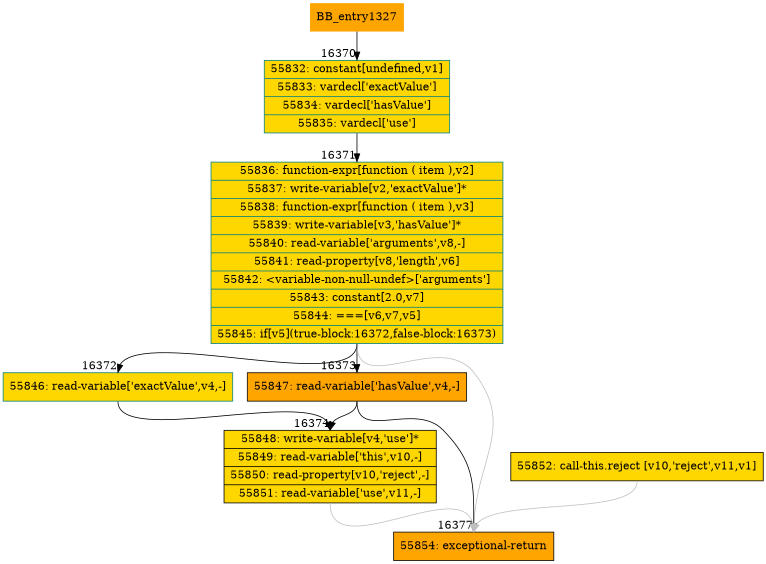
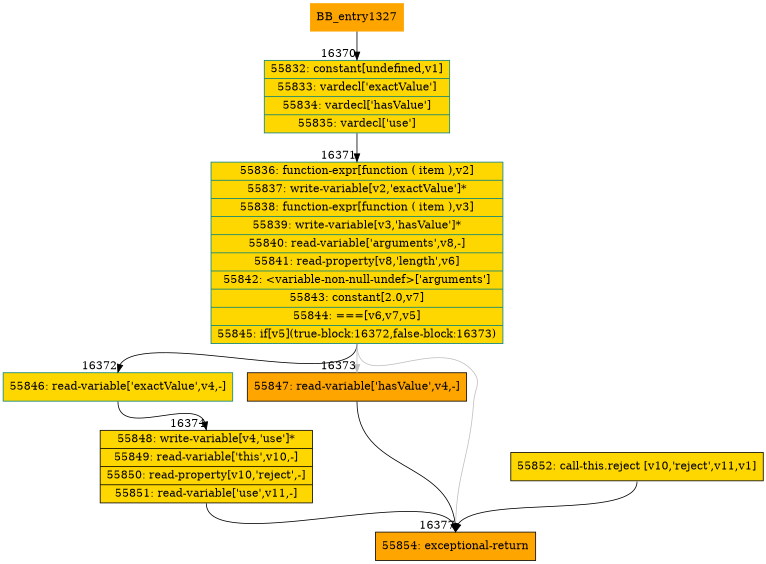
(357, 354) -> (357, 354)
(347, 414) -> none
(559, 506) -> (550, 506)
(398, 519) -> (327, 518)
